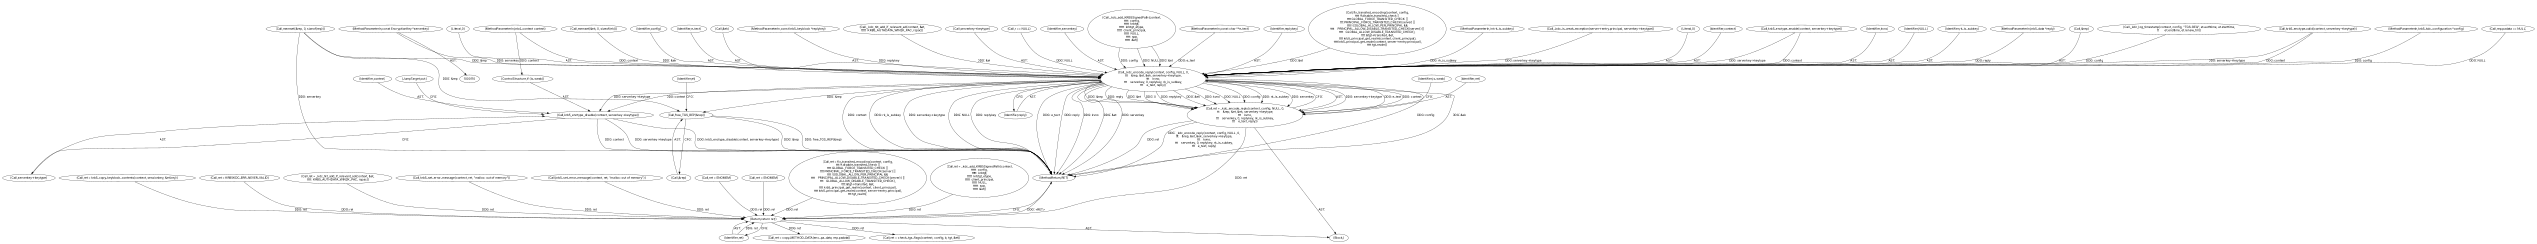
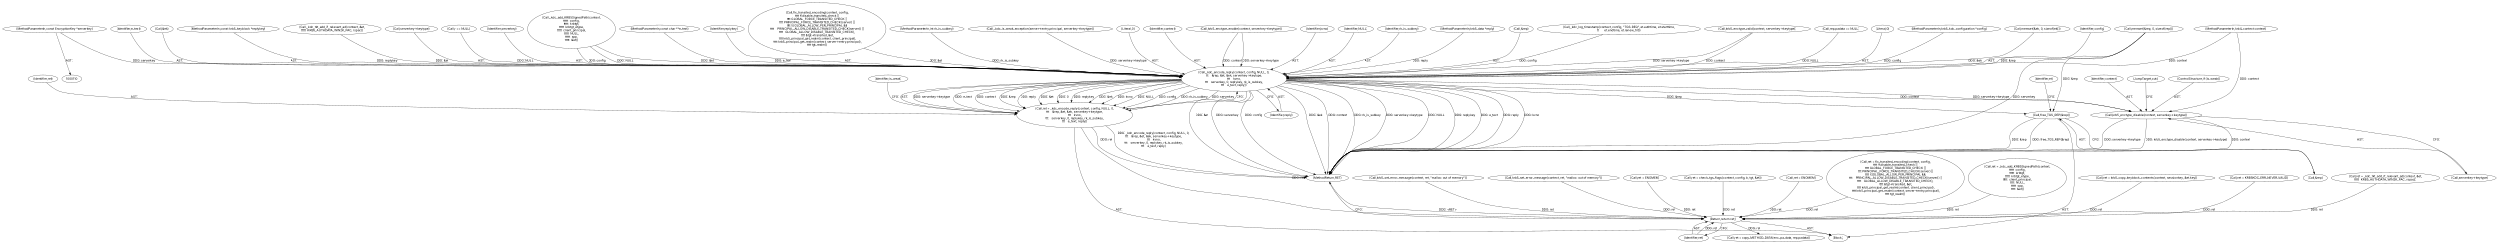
(518, 53) -> (2230, 92)
none -> (2006, 221)
(836, 228) -> (1723, 197)
